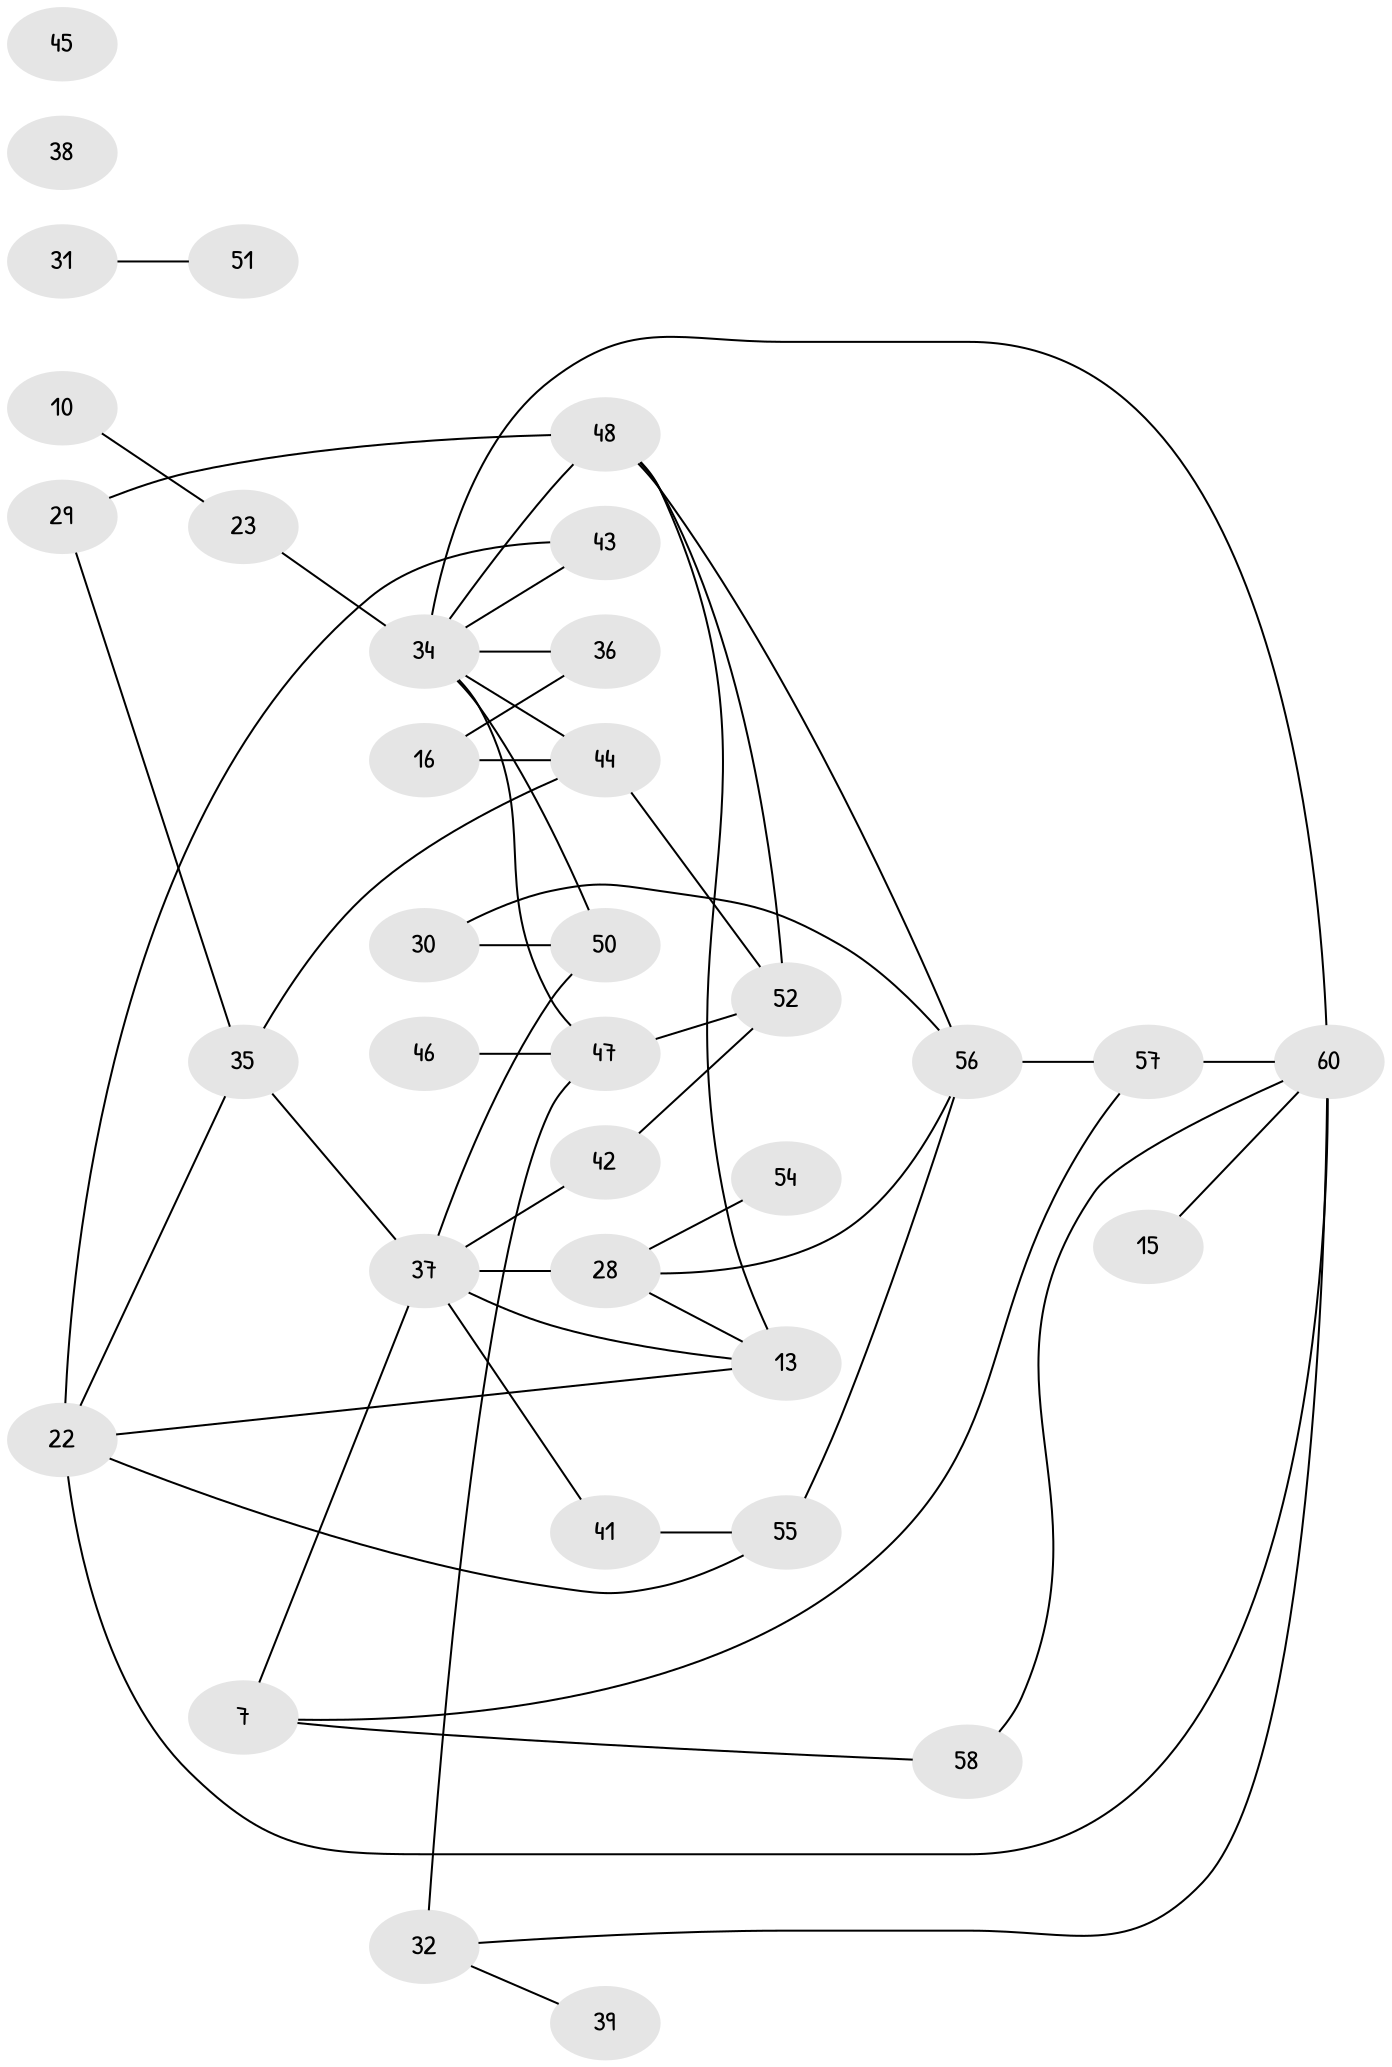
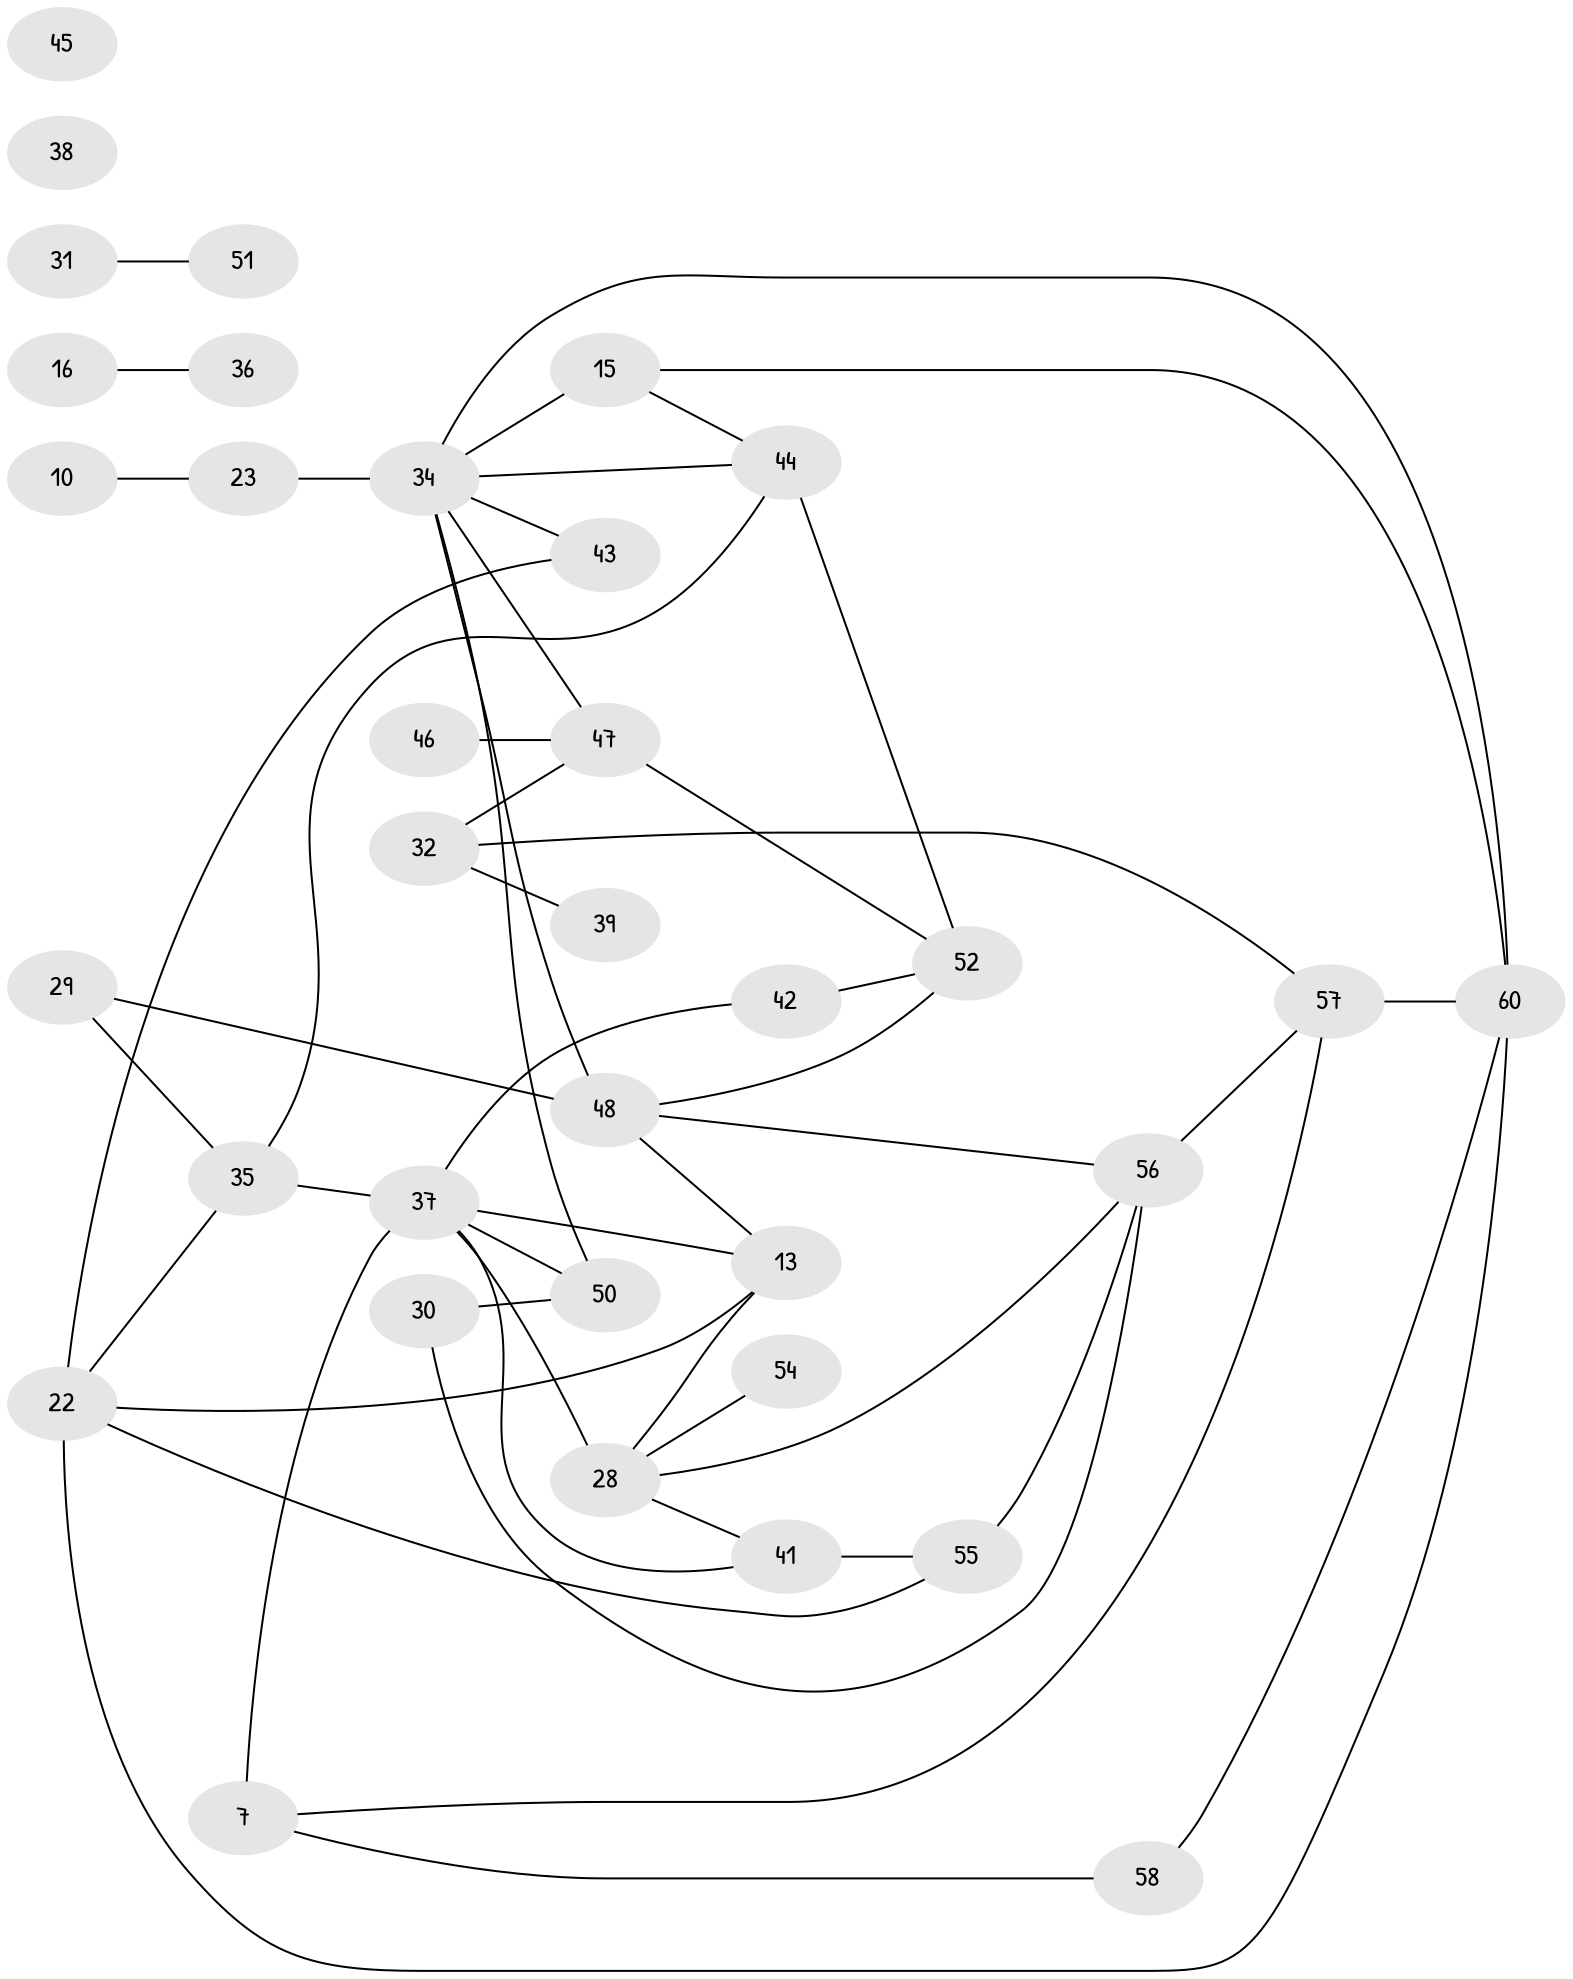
(515, 652) -> (515, 424)
(529, 760) -> (696, 416)
none -> (696, 1518)
(1219, 1856) -> (904, 833)
